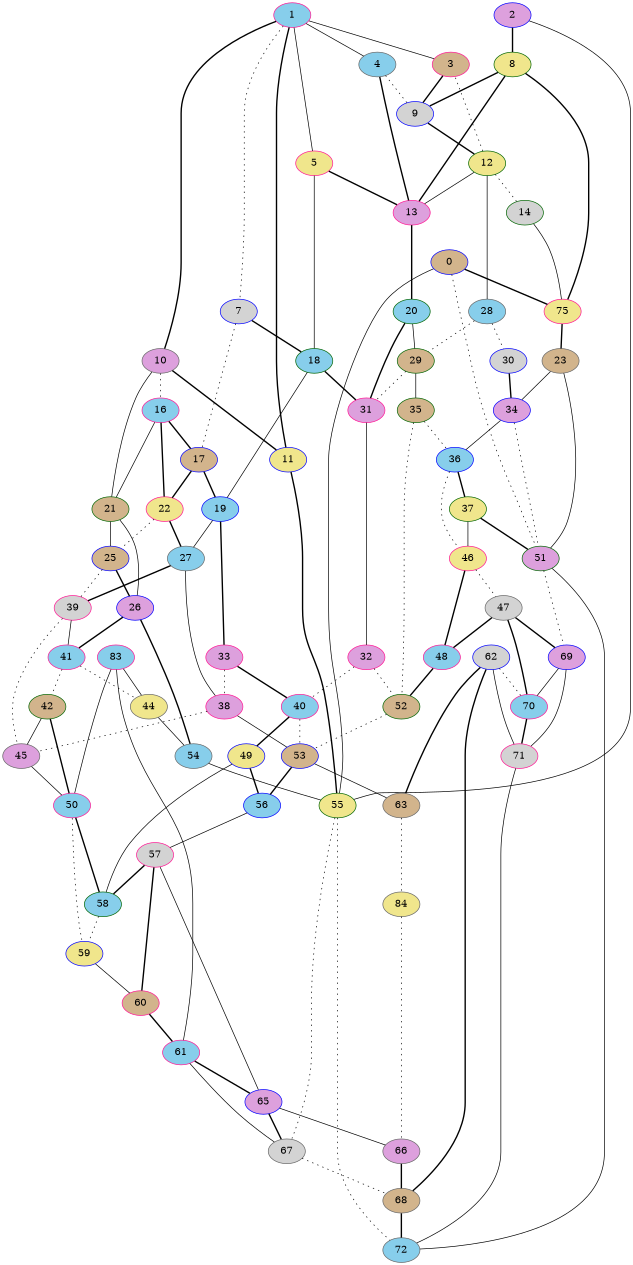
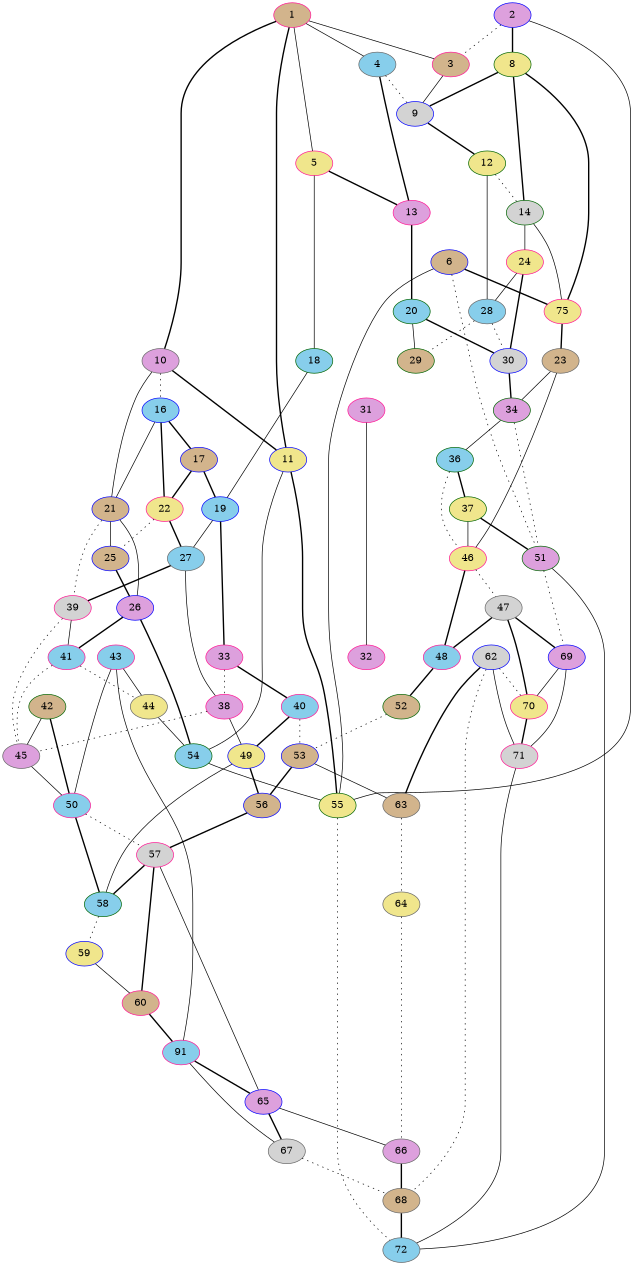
(292, 15) -> (292, 15)
(433, 89) -> (433, 89)
(469, 114) -> (482, 40)
(462, 139) -> (519, 139)
(449, 188) -> none
(449, 262) -> (449, 262)
none -> (525, 262)
(239, 311) -> none
(386, 360) -> (460, 336)
(340, 386) -> none
(391, 386) -> none
(161, 410) -> (161, 410)
(416, 410) -> none
(512, 410) -> (512, 410)
(455, 460) -> (455, 460)
(576, 463) -> (525, 454)
(110, 509) -> (110, 509)
(92, 583) -> (82, 556)
none -> (262, 621)
(116, 657) -> (116, 657)
(57, 682) -> (21, 698)
(384, 682) -> none
(331, 684) -> none
(529, 707) -> (529, 707)
(262, 731) -> (234, 729)
(193, 756) -> (193, 756)
(262, 805) -> (262, 805)
(209, 830) -> (209, 830)
(75, 880) -> (114, 830)
(401, 904) -> (401, 904)
(465, 937) -> (465, 937)
(312, 979) -> none
(181, 1052) -> (181, 1052)
